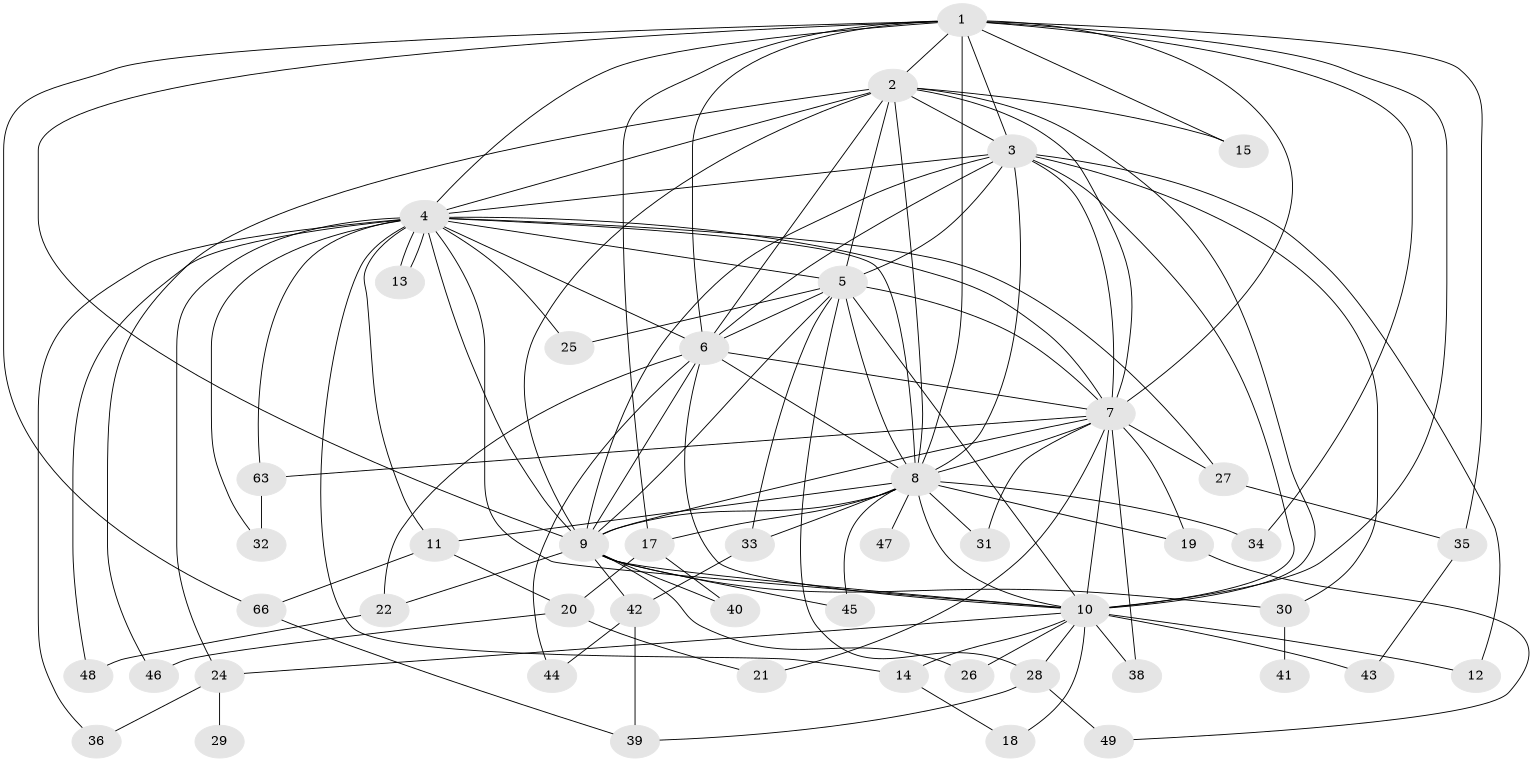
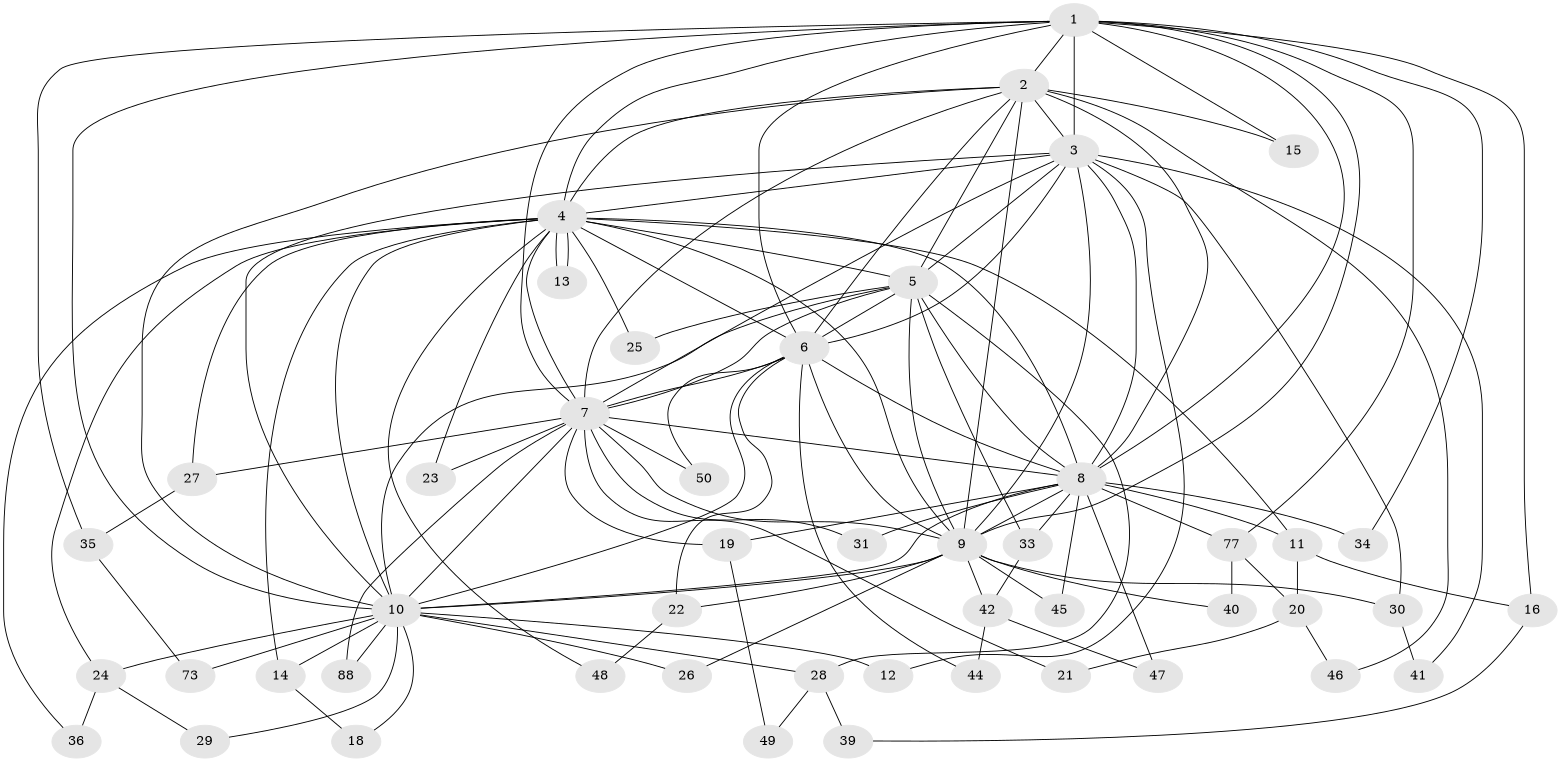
none -> (1440, 306)
(261, 479) -> (431, 479)
none -> (704, 479)
(261, 545) -> none
(650, 545) -> (1232, 545)
(261, 610) -> (1532, 610)
(635, 676) -> (1076, 645)
(1137, 676) -> (346, 676)
(1369, 676) -> (190, 676)
none -> (340, 712)
